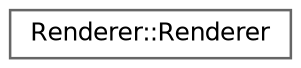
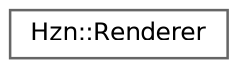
(150, 34) -> (119, 34)
